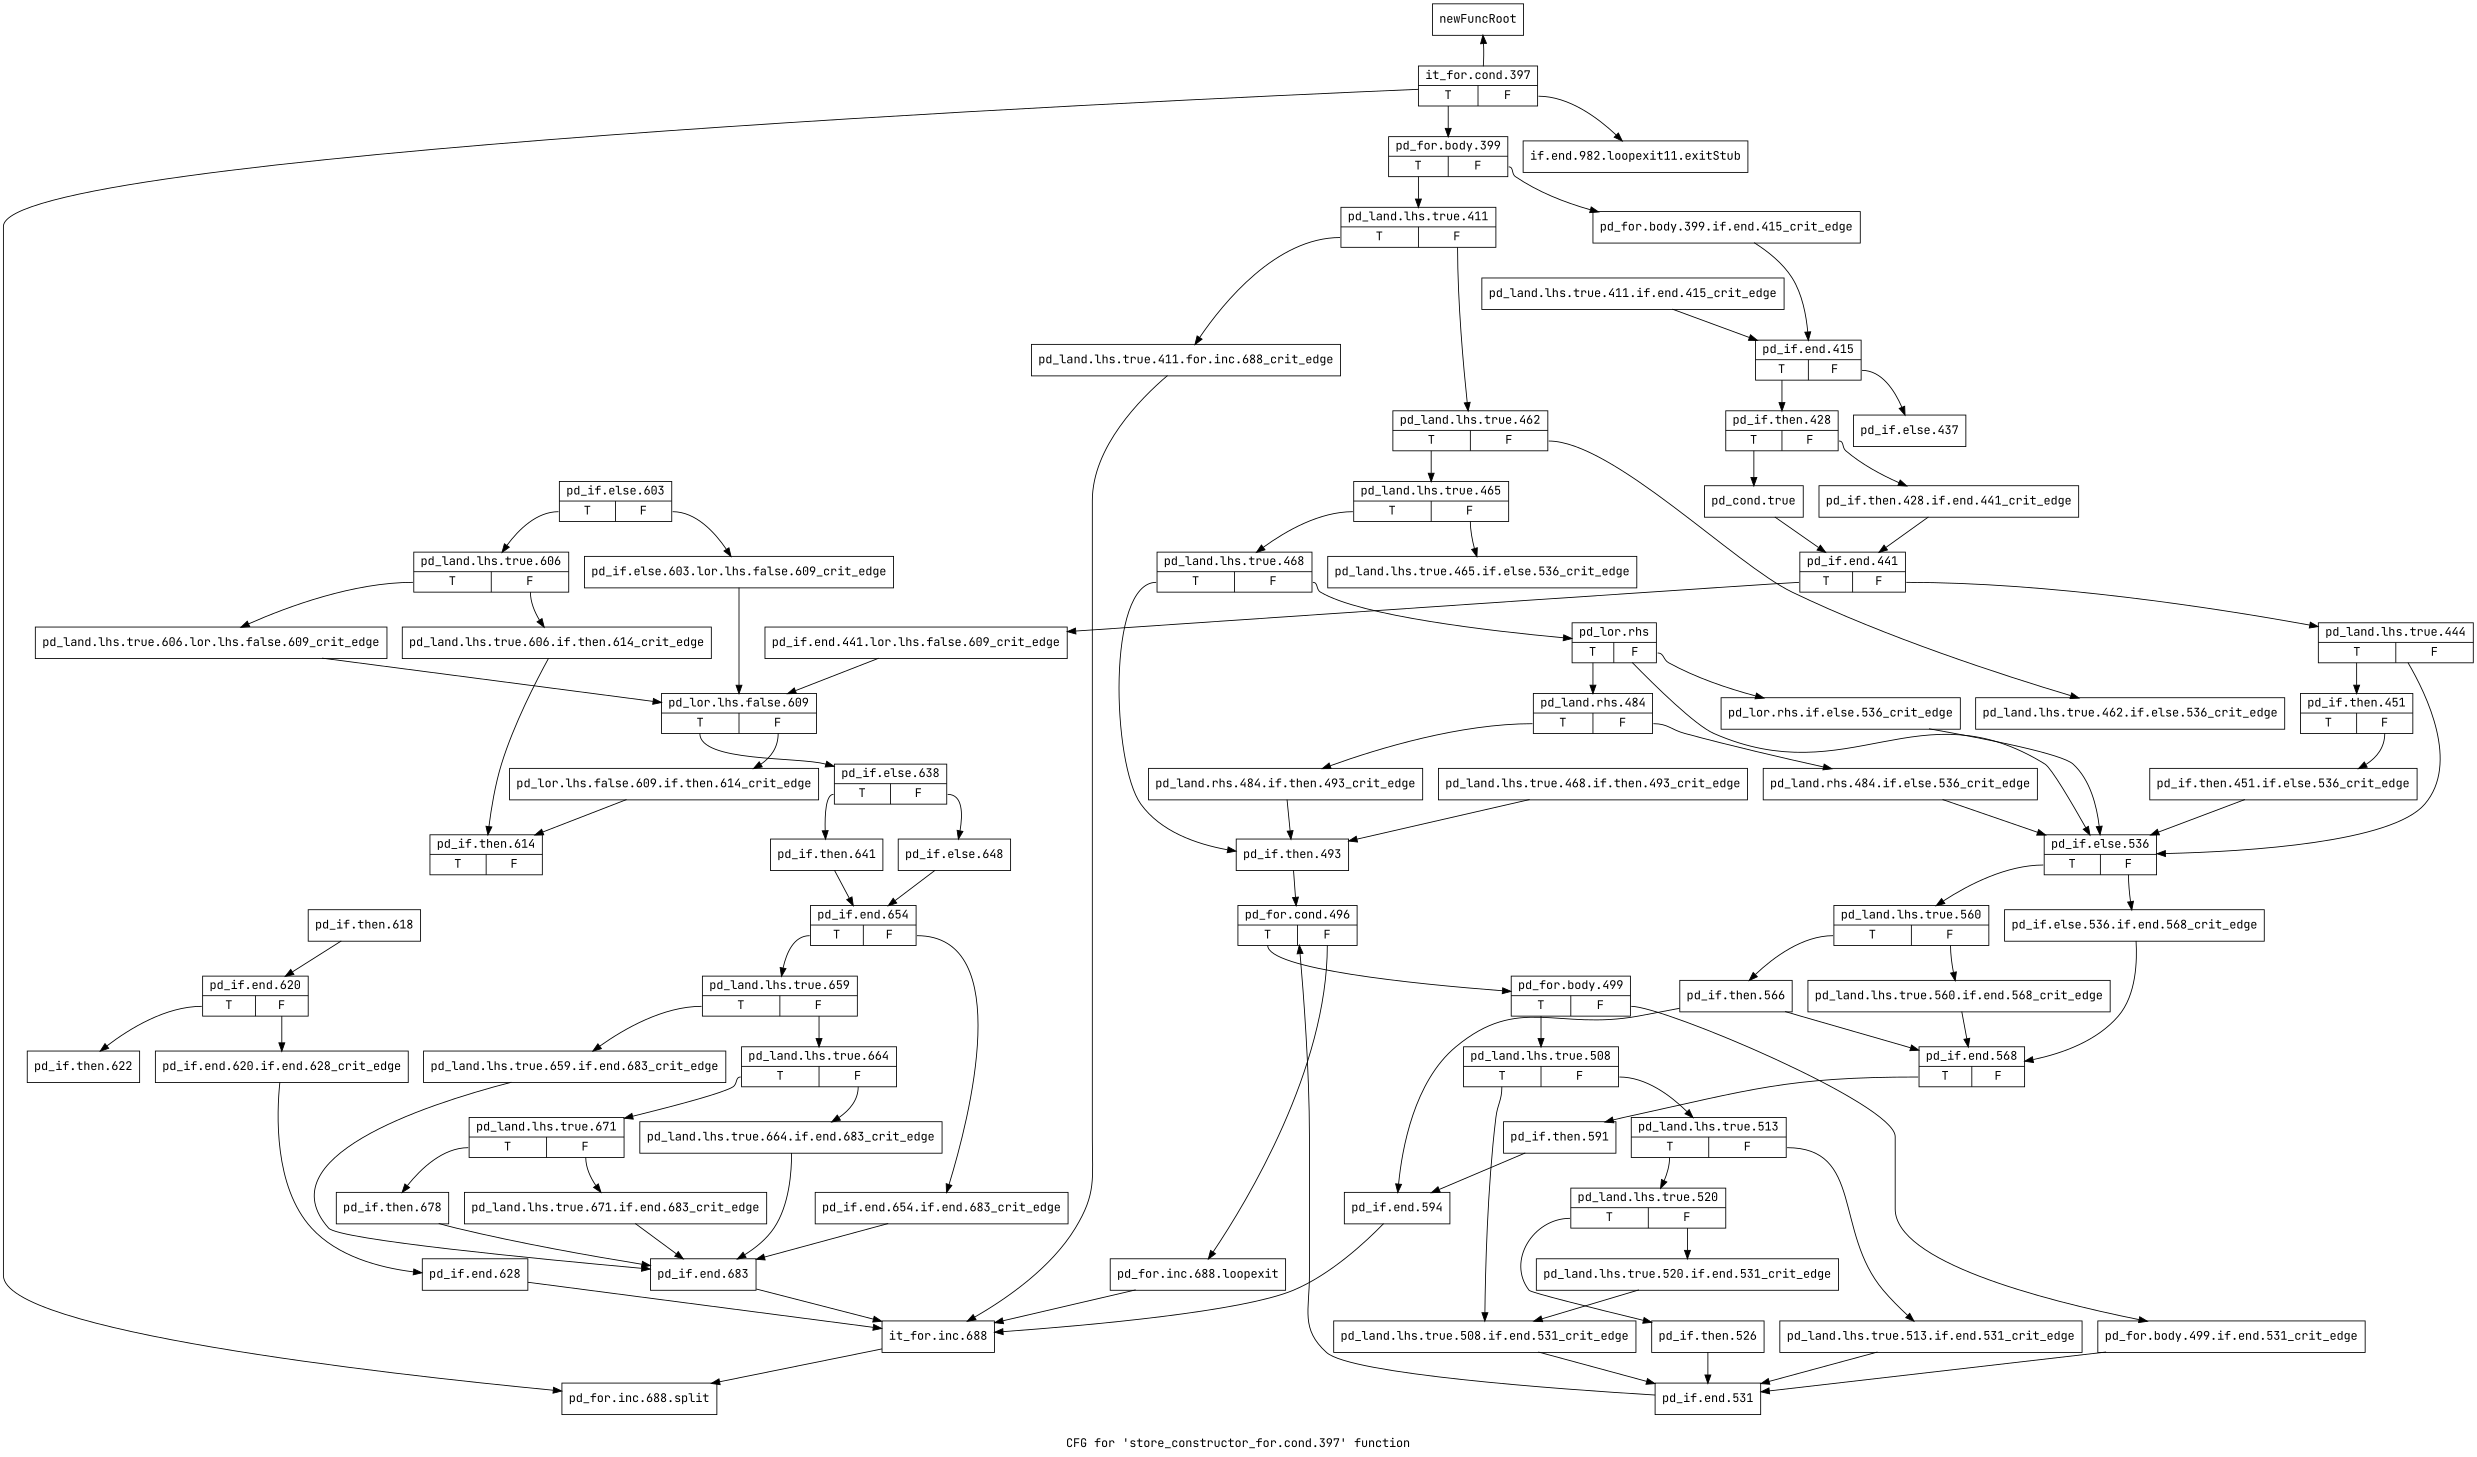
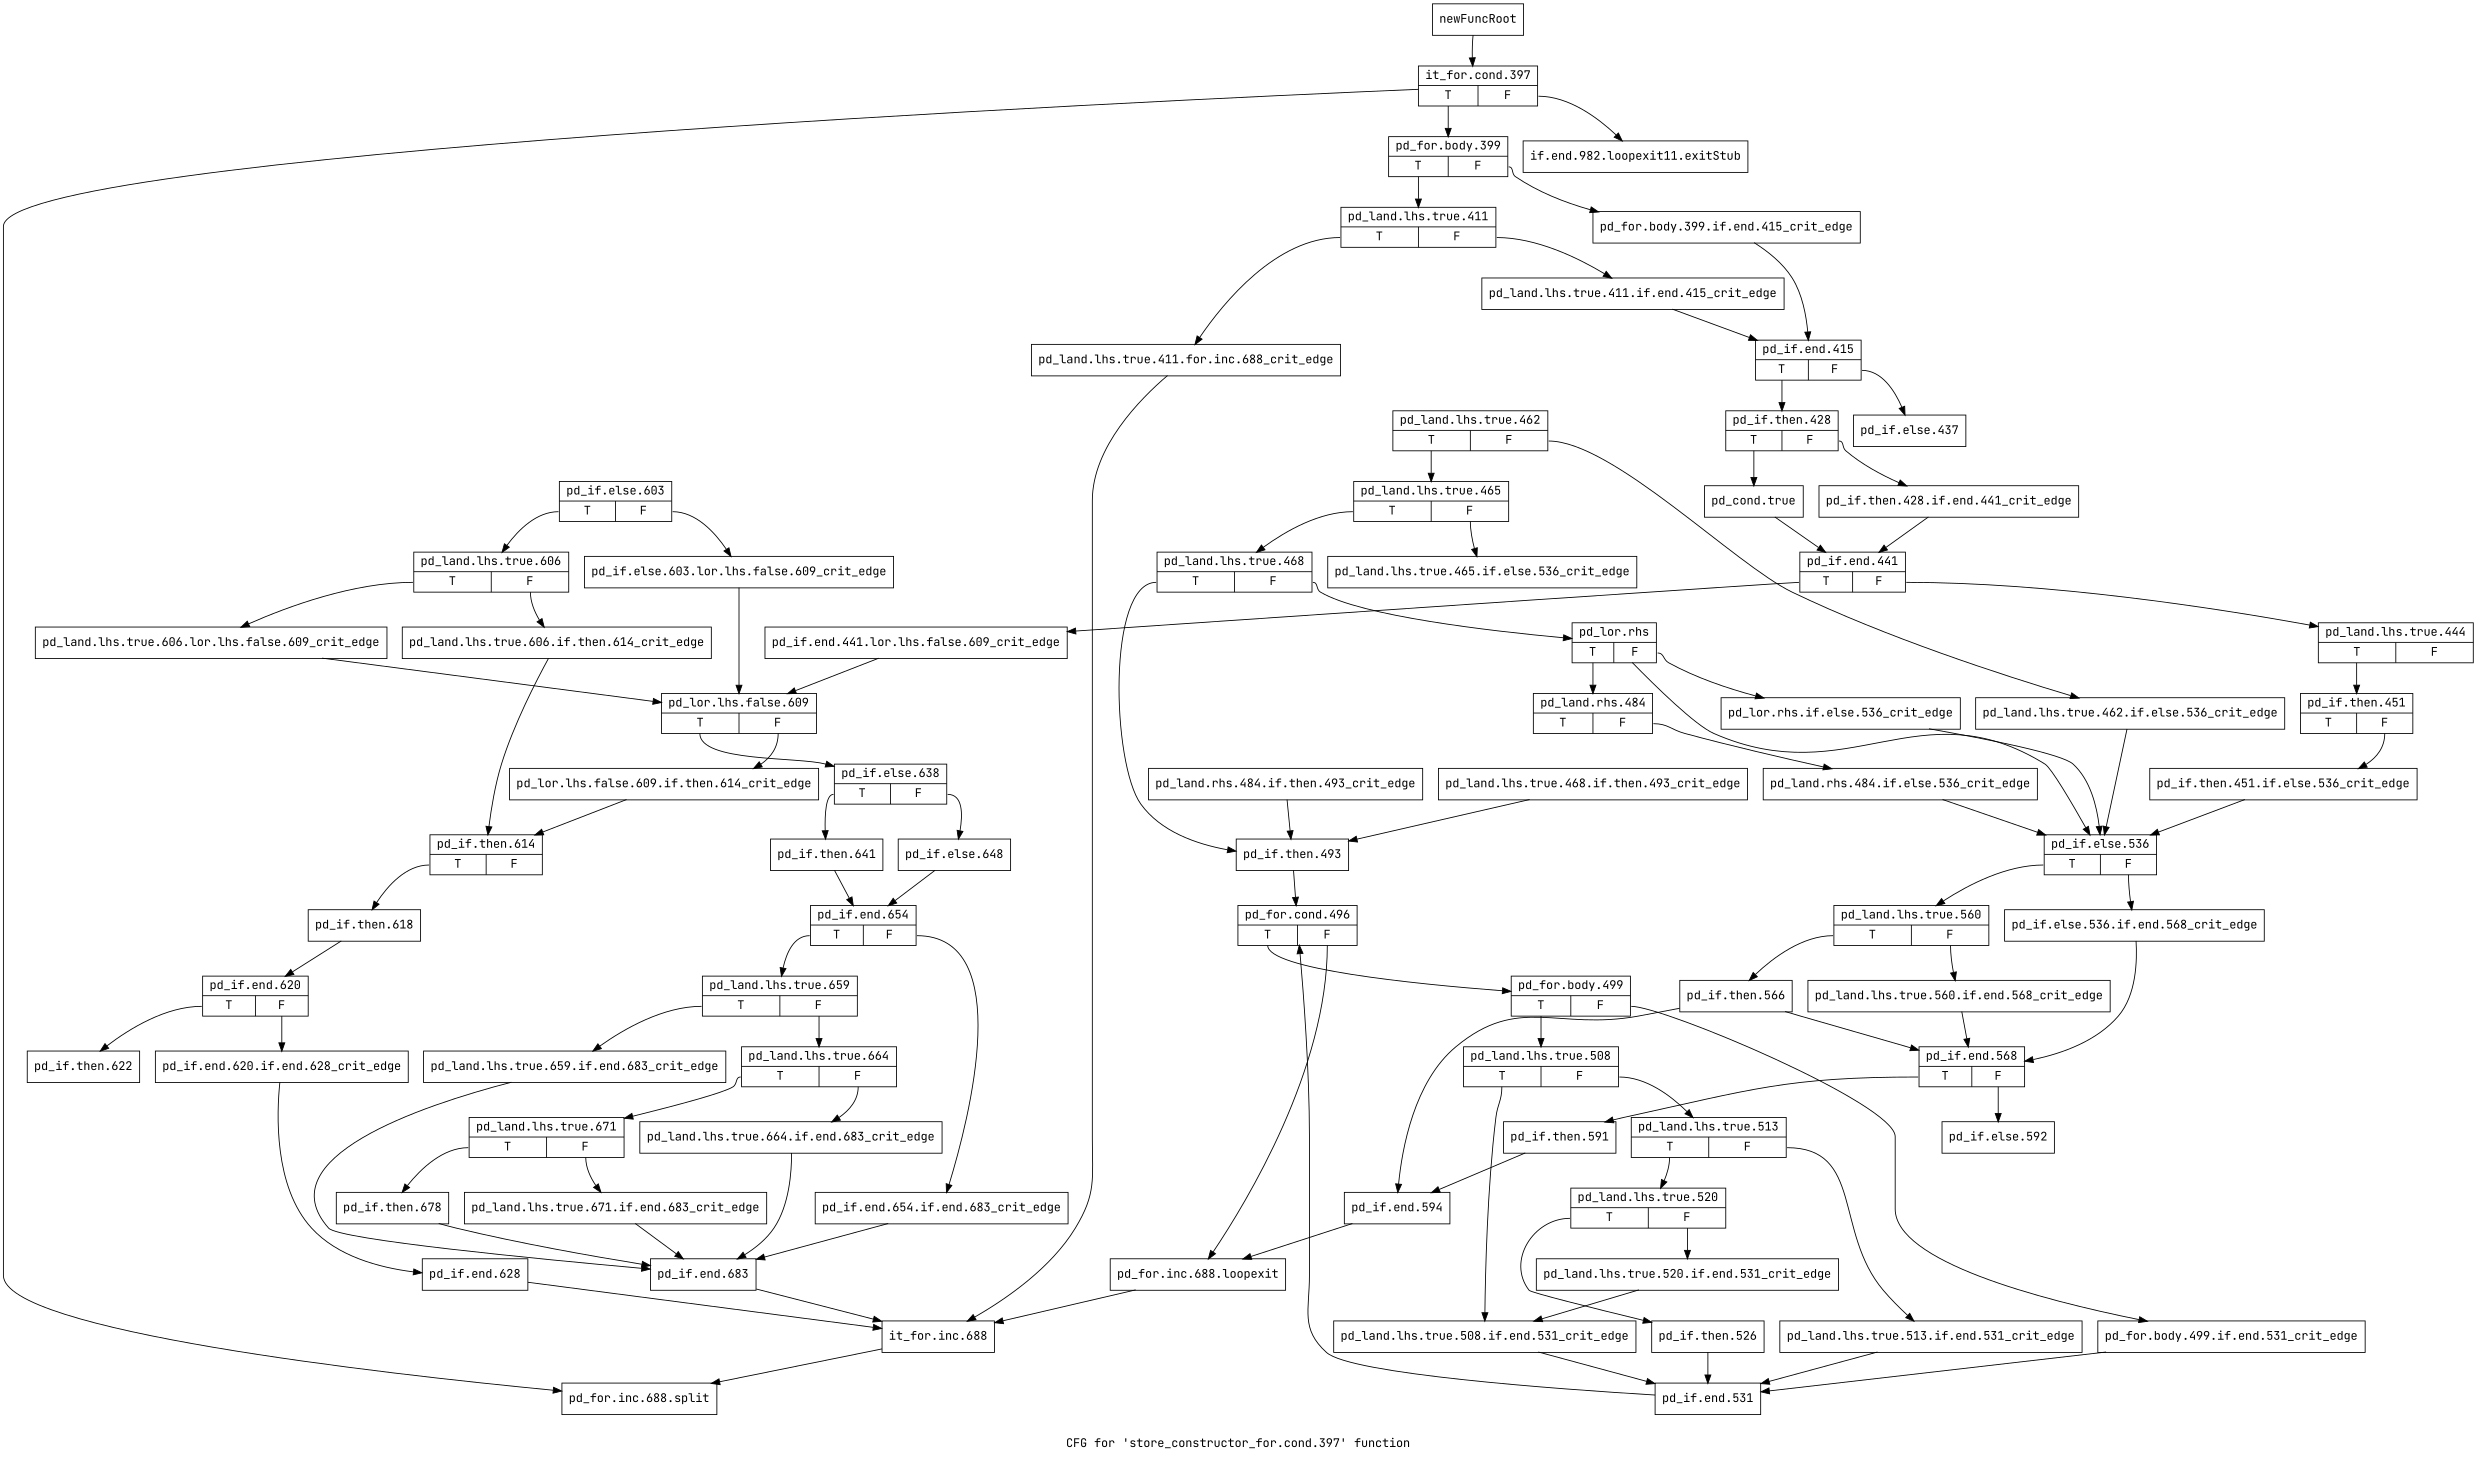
(1484, 55) -> (1472, 46)
(1461, 325) -> (1553, 249)
(1430, 737) -> none
(2373, 830) -> (2117, 778)
none -> (399, 877)
none -> (1998, 1137)
(1205, 1311) -> (1302, 1240)
